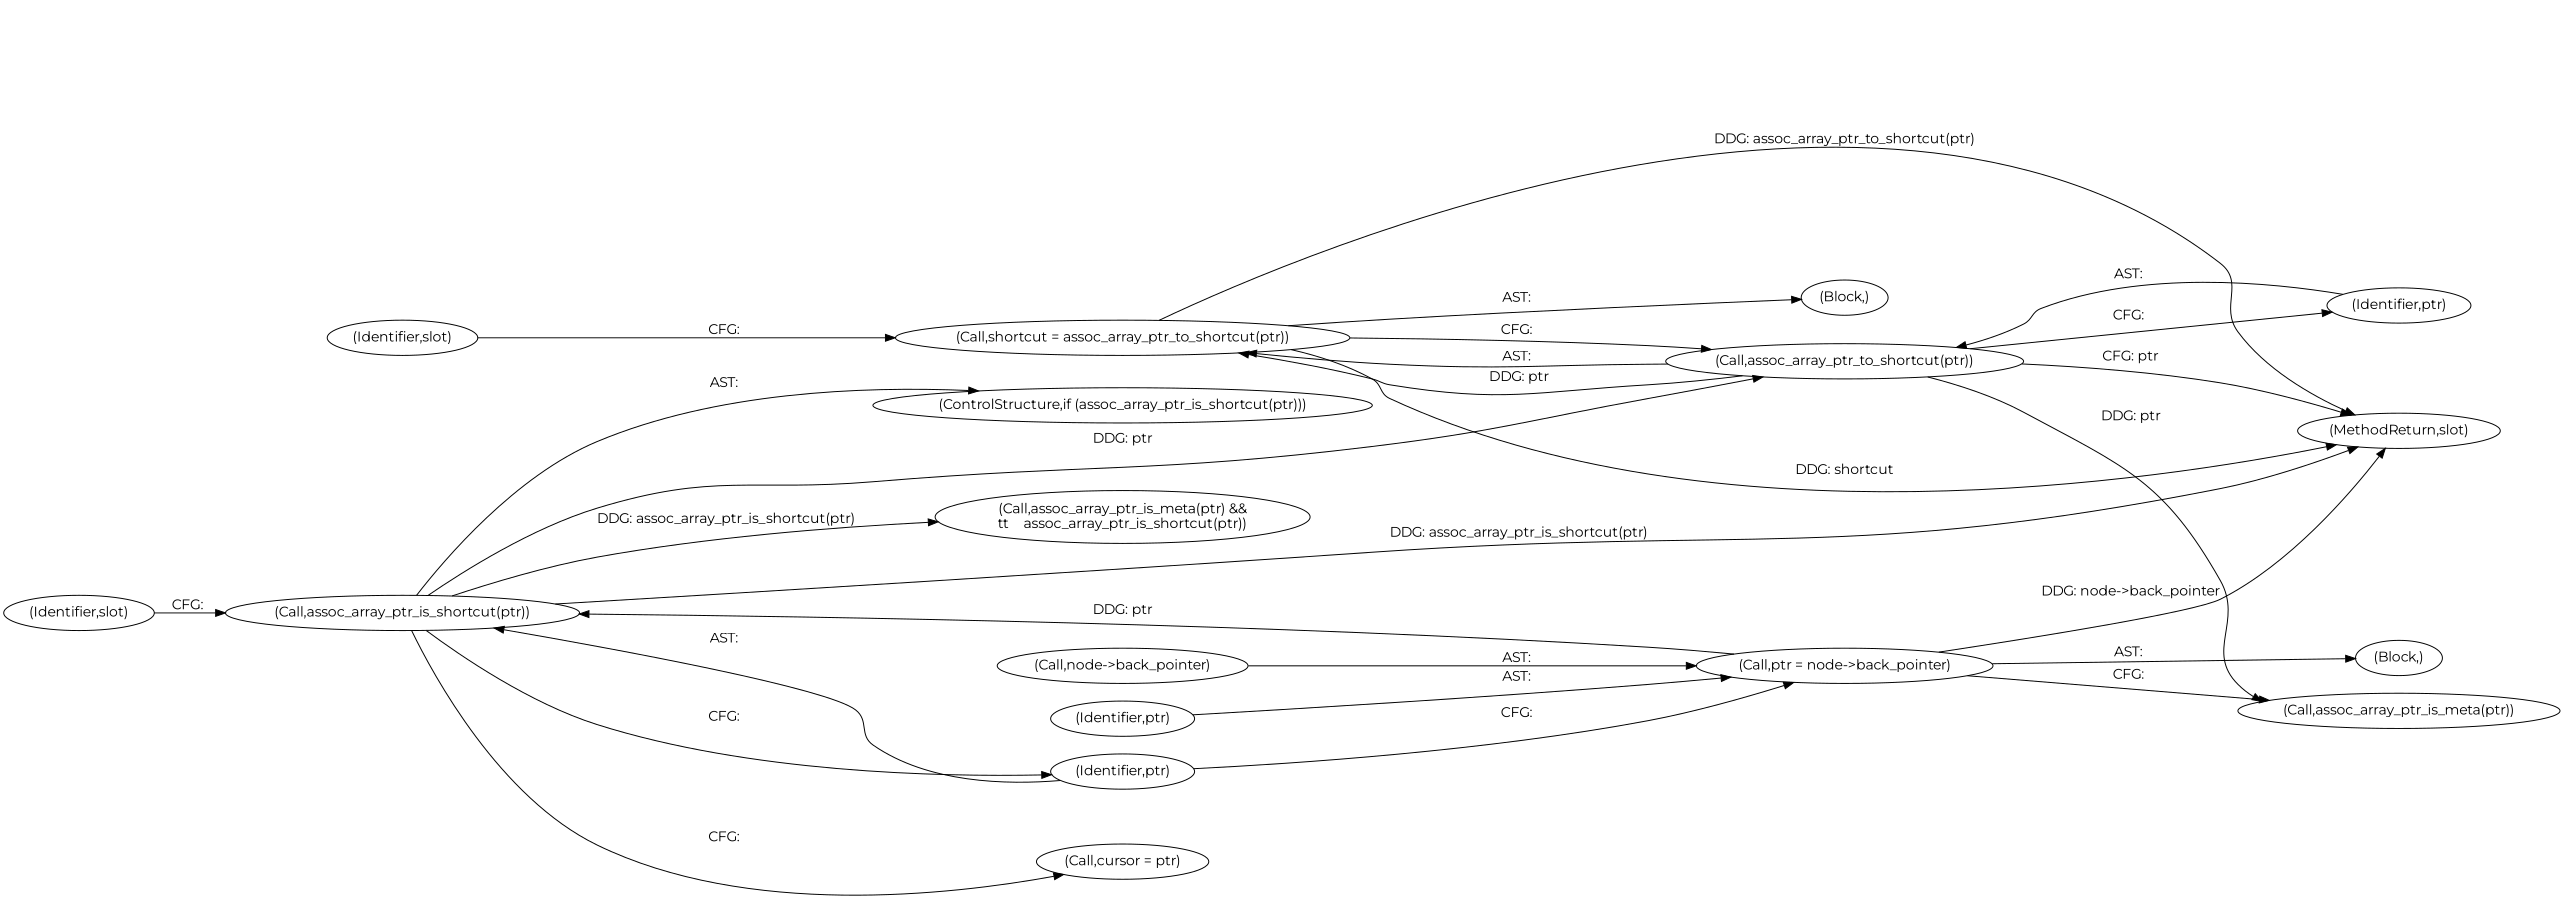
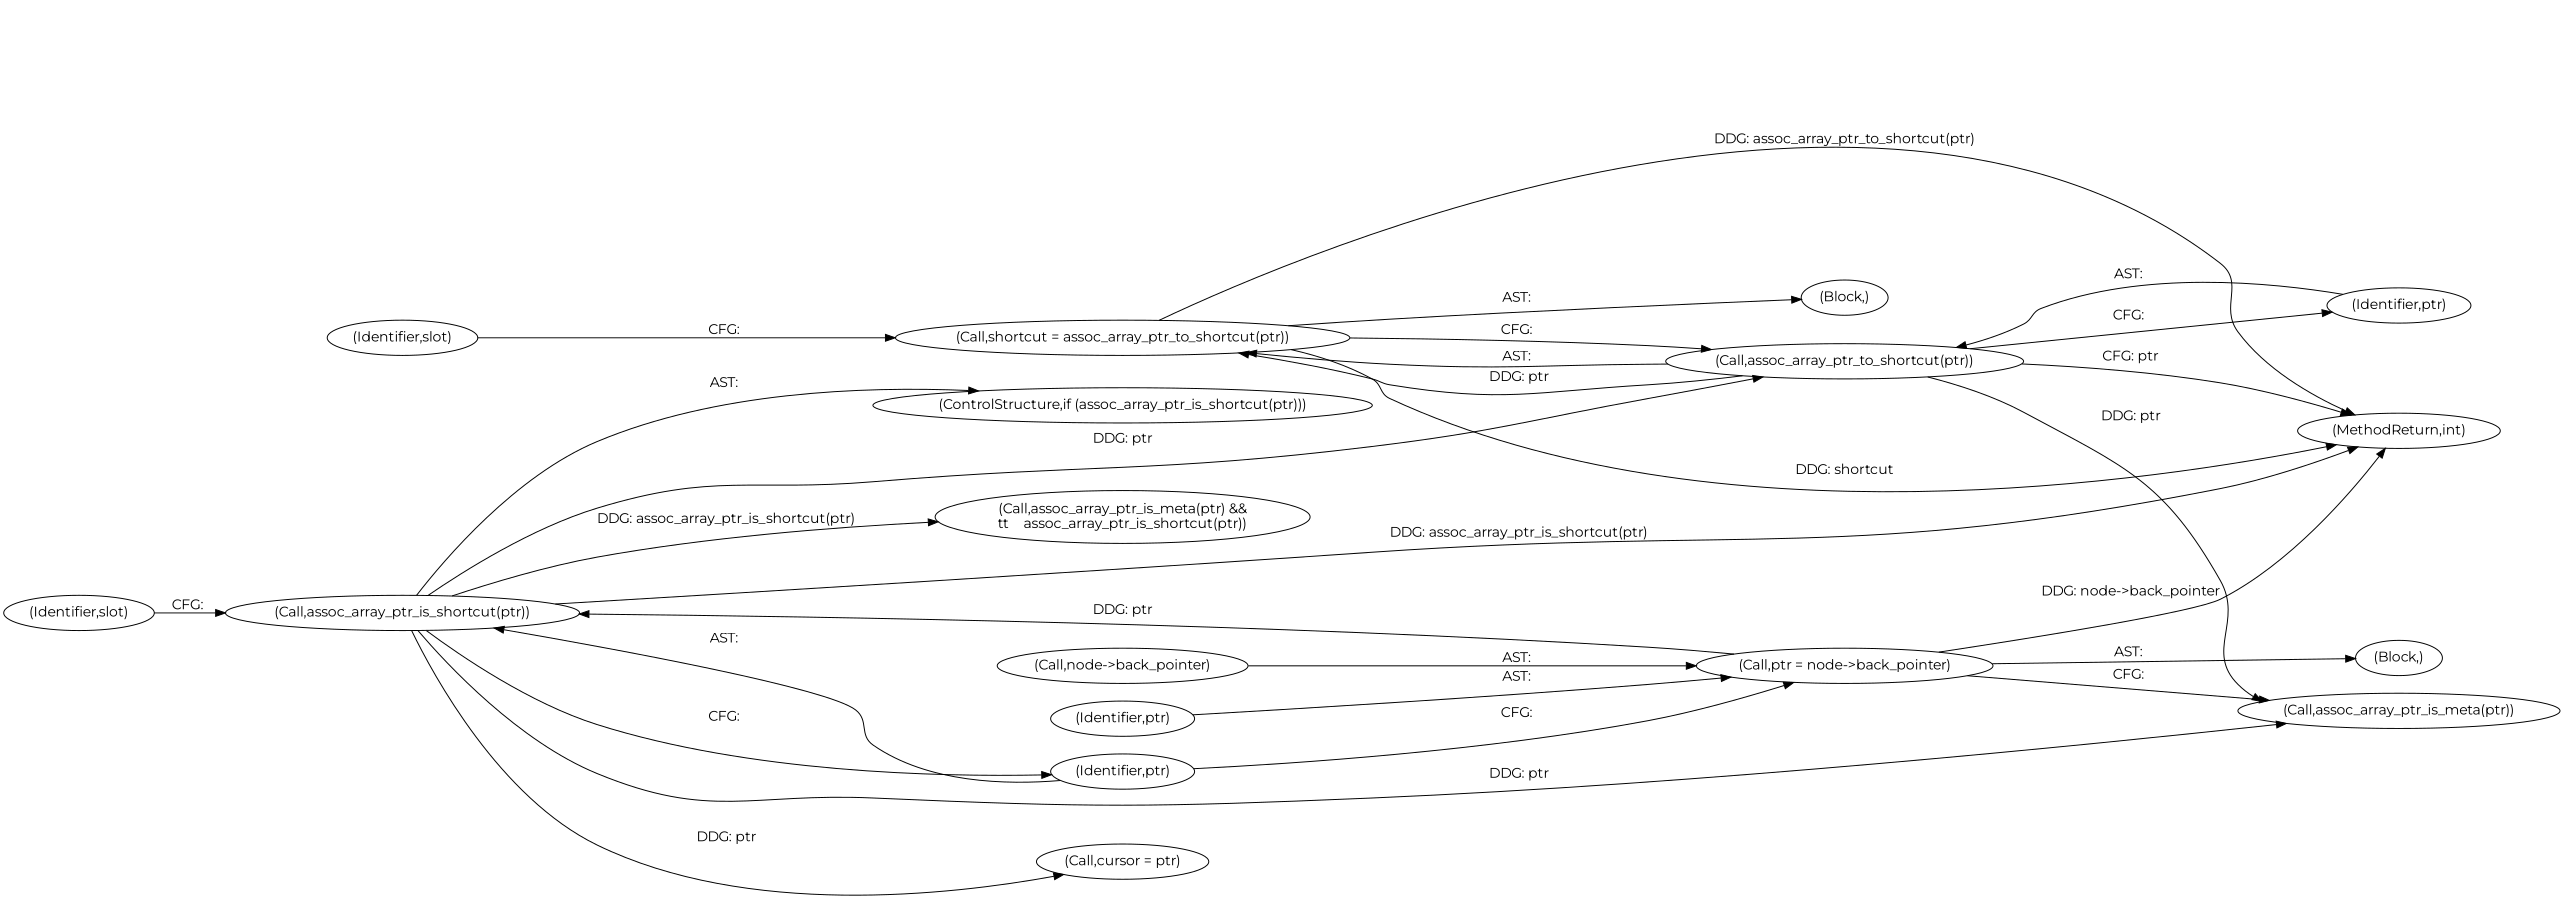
(2399, 431) -> (2399, 431)
none -> (1321, 800)
(726, 838) -> (726, 838)
